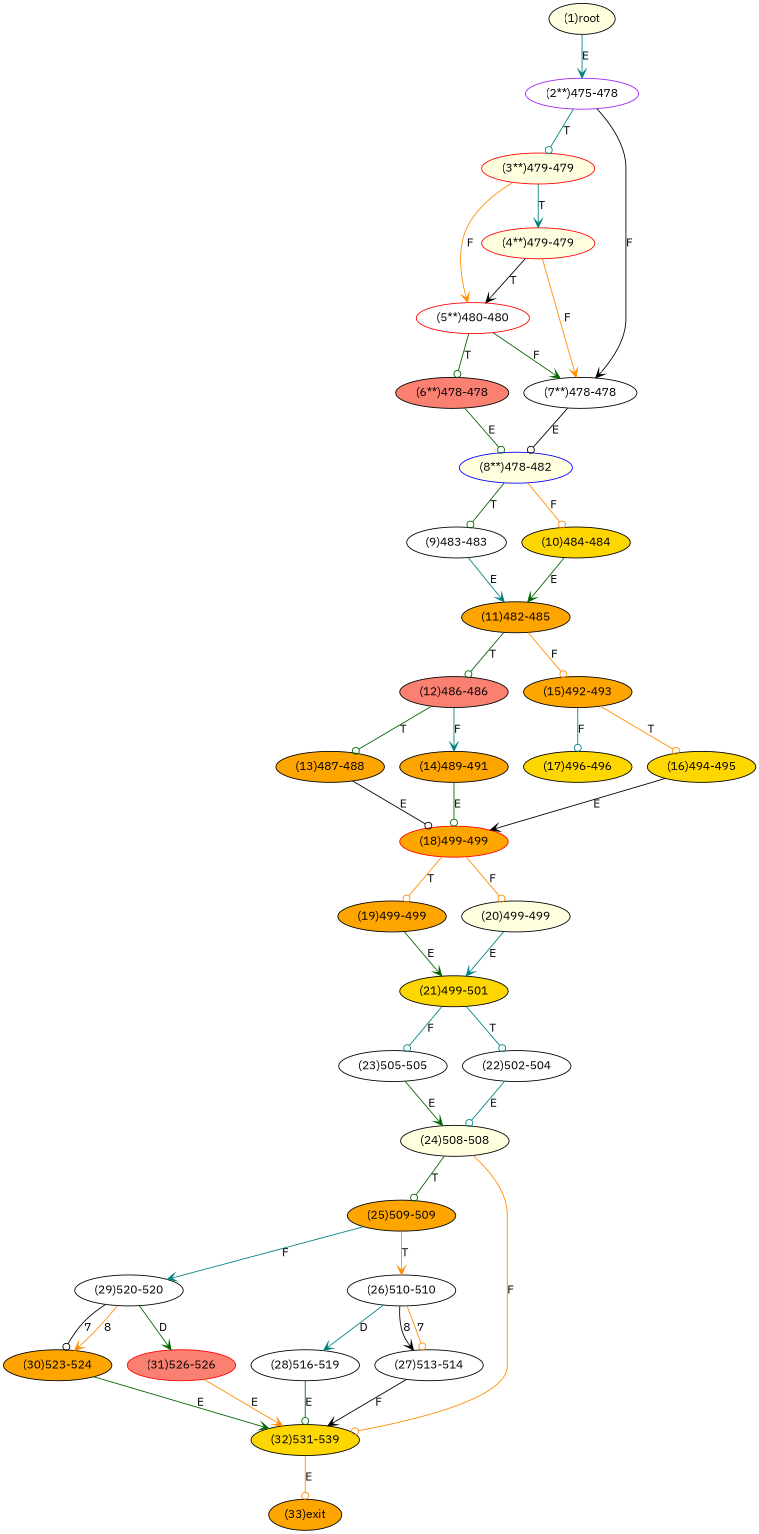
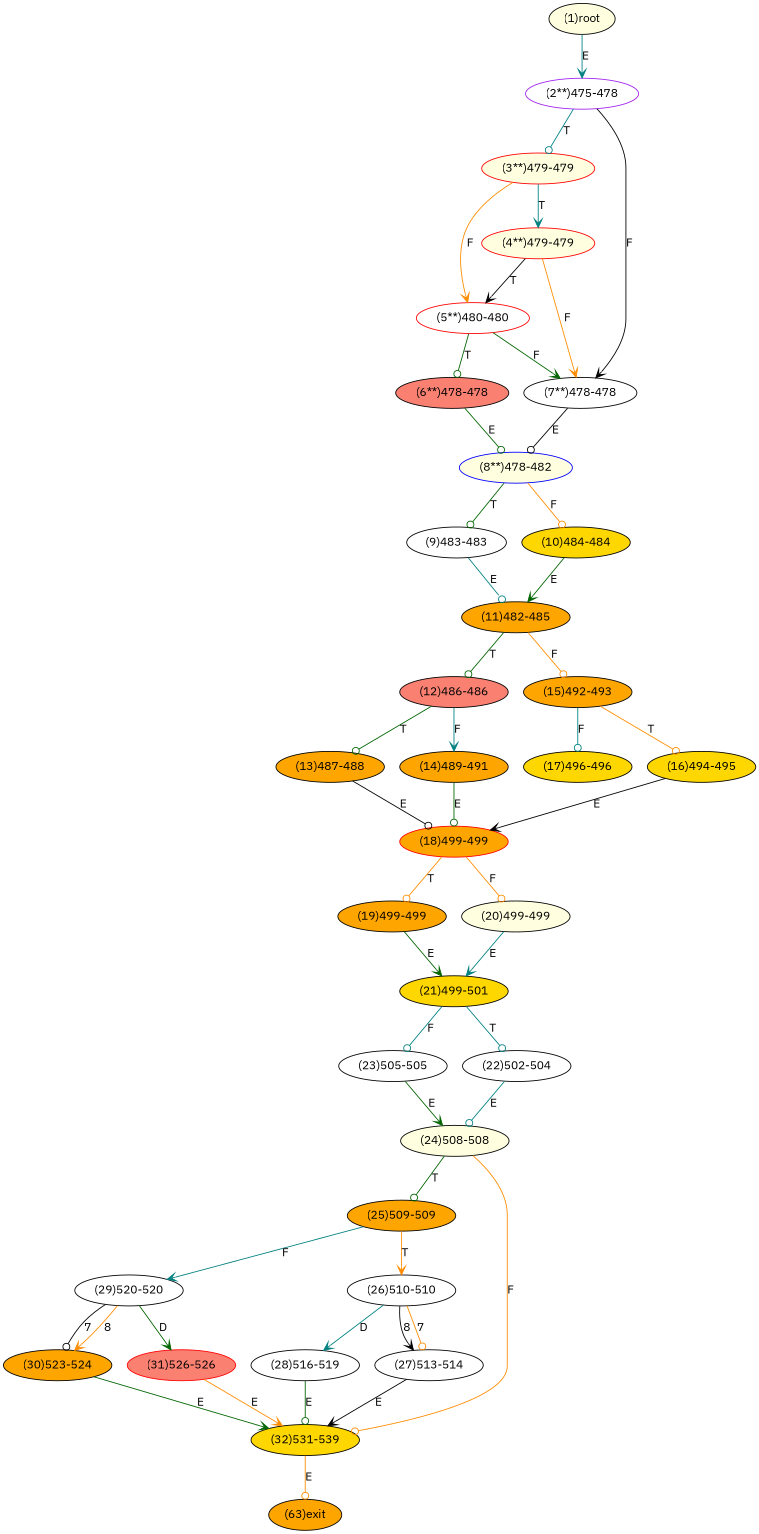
(483, 577) -> (483, 577)
(379, 1403) -> (379, 1403)
(305, 1515) -> (305, 1515)
